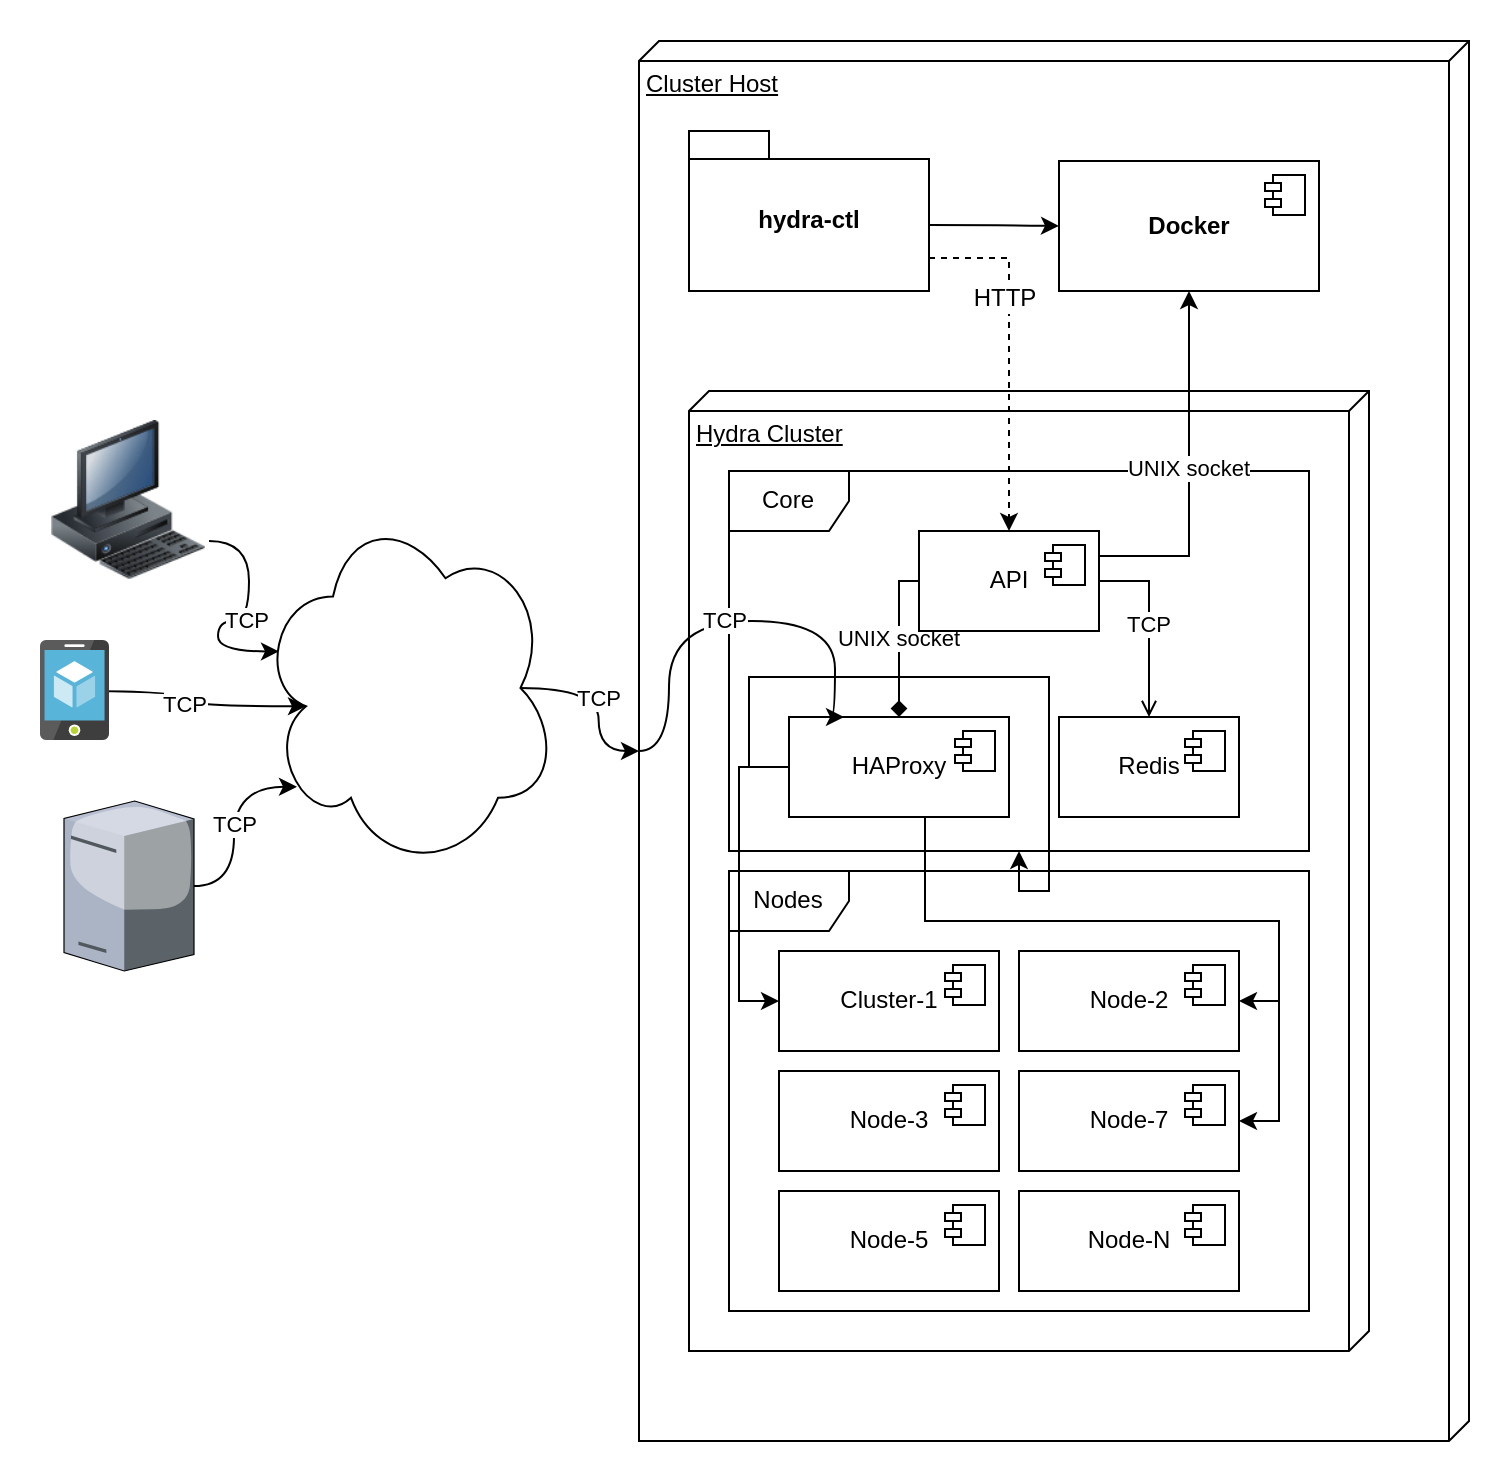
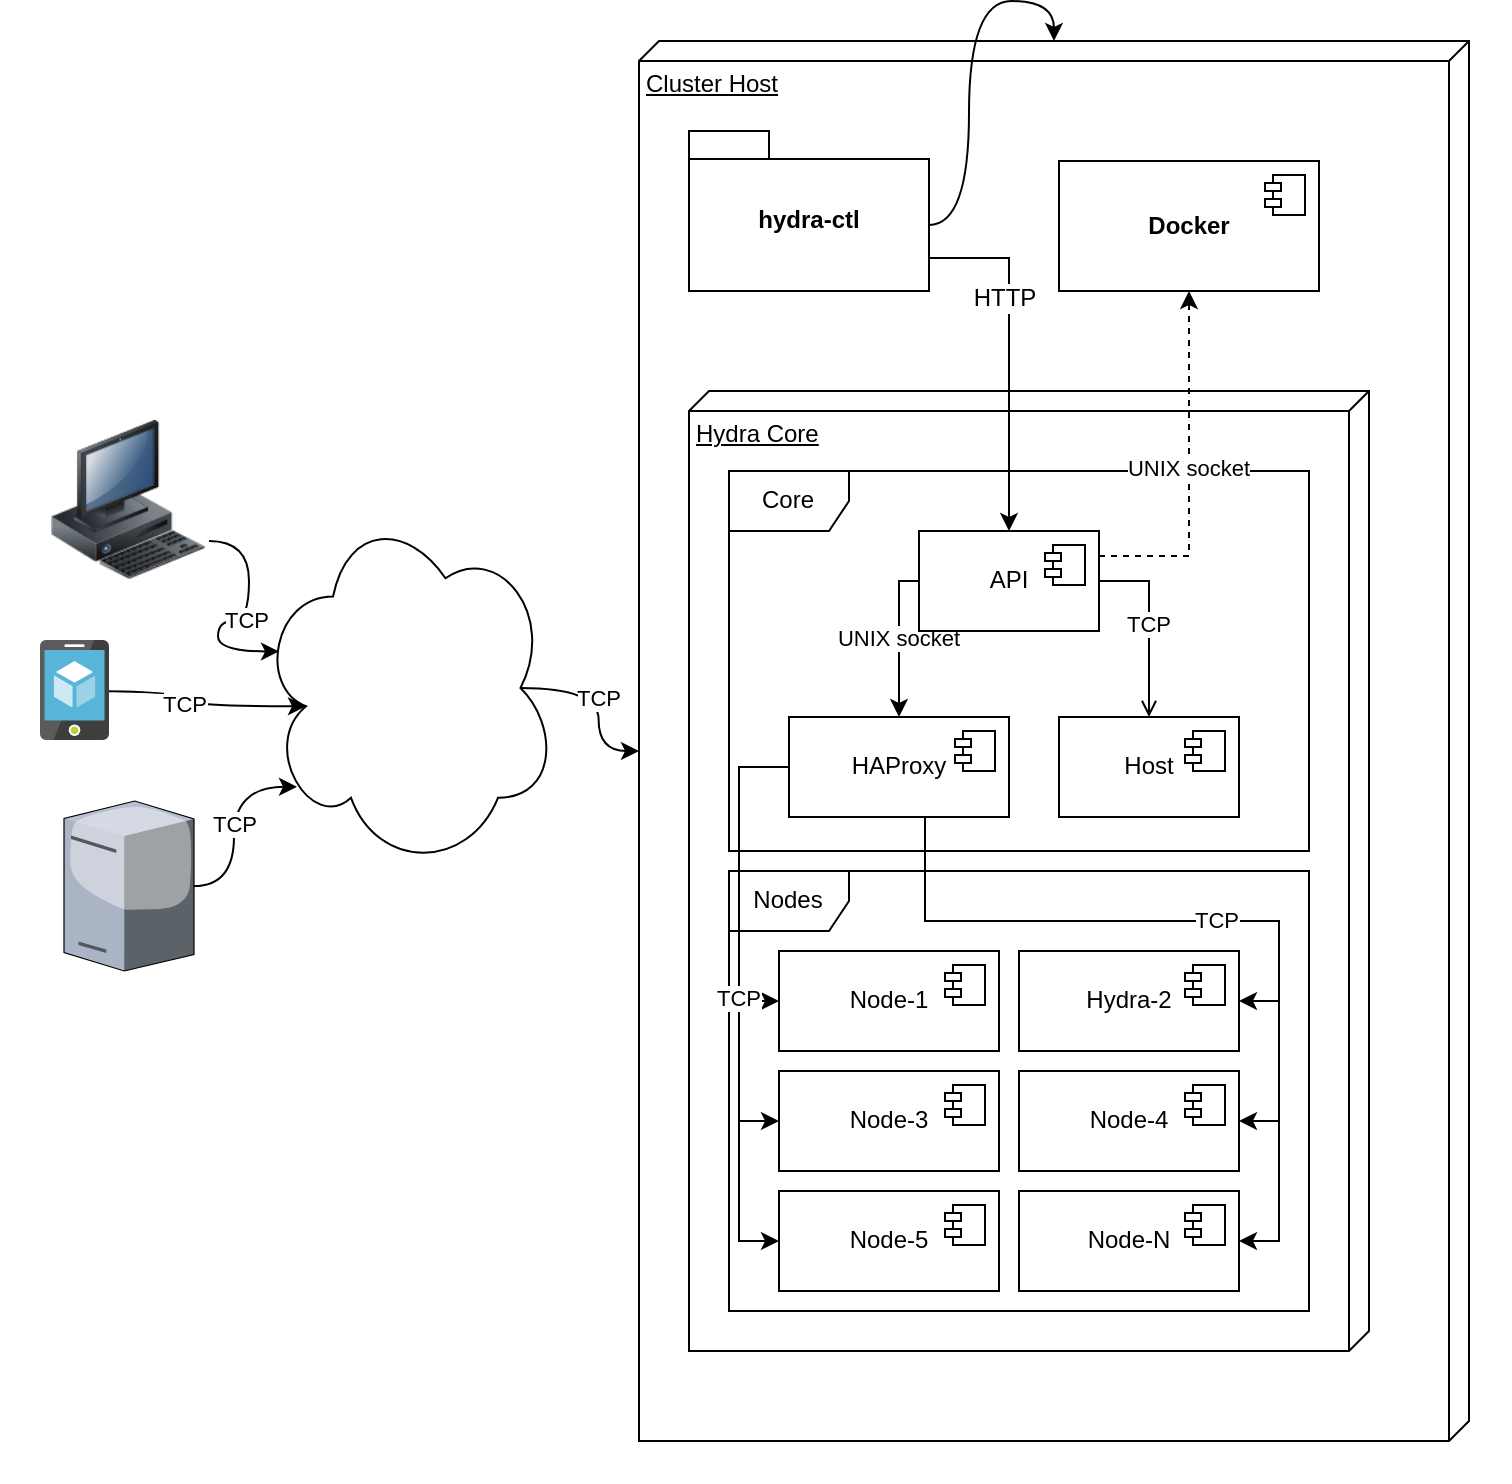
(989, 225) -> (970, 85)
(1009, 390) -> (1009, 390)
(778, 435) -> (761, 435)
(1184, 556) -> (1184, 556)
(817, 635) -> none
(991, 677) -> (754, 1121)
(899, 701) -> (899, 702)
(1150, 767) -> (1150, 767)
(890, 1001) -> (890, 1001)
(1130, 1001) -> (1130, 1001)
(1130, 1121) -> (1130, 1121)
none -> (739, 1196)
none -> (1279, 1196)
